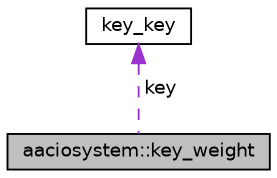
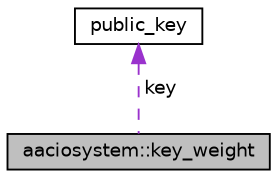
(139, 26) -> (139, 26)
